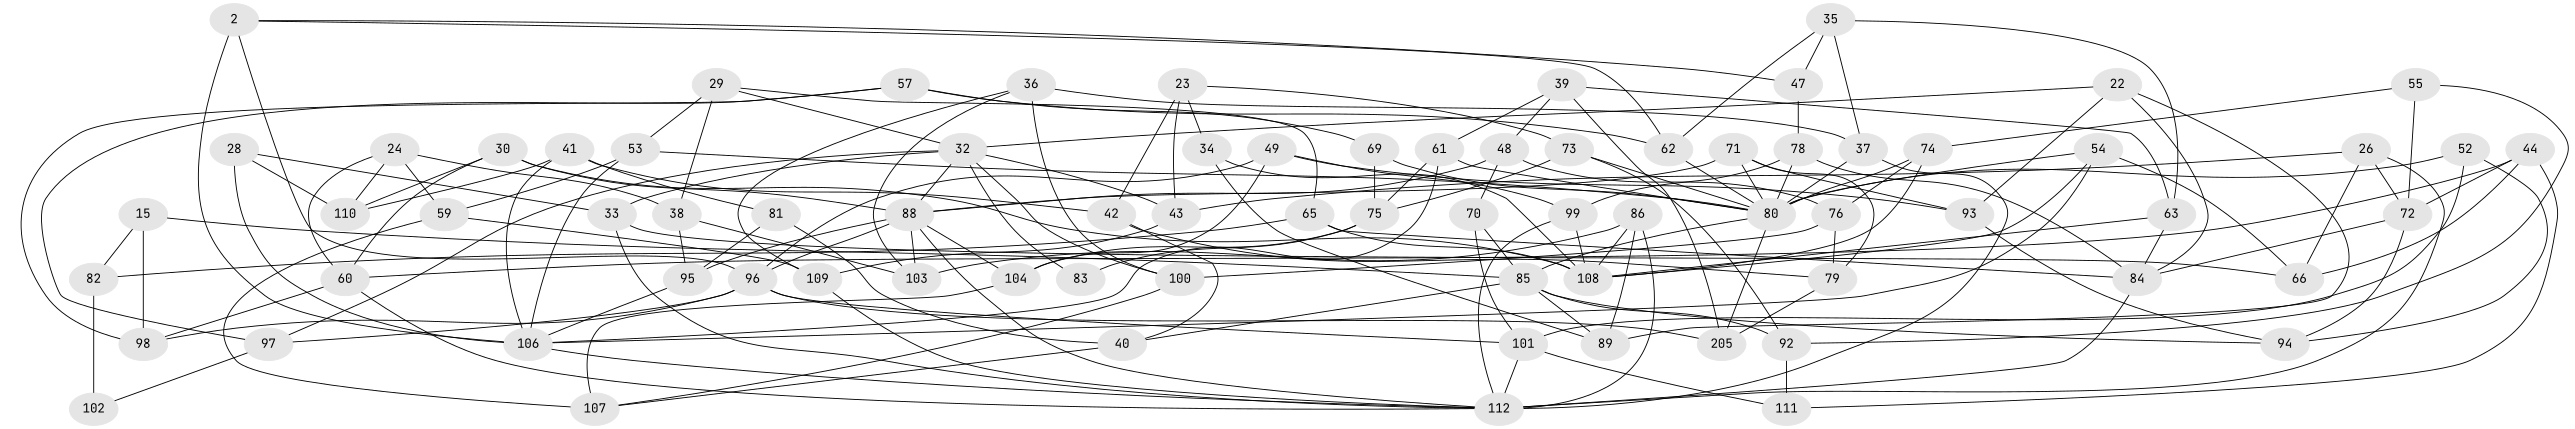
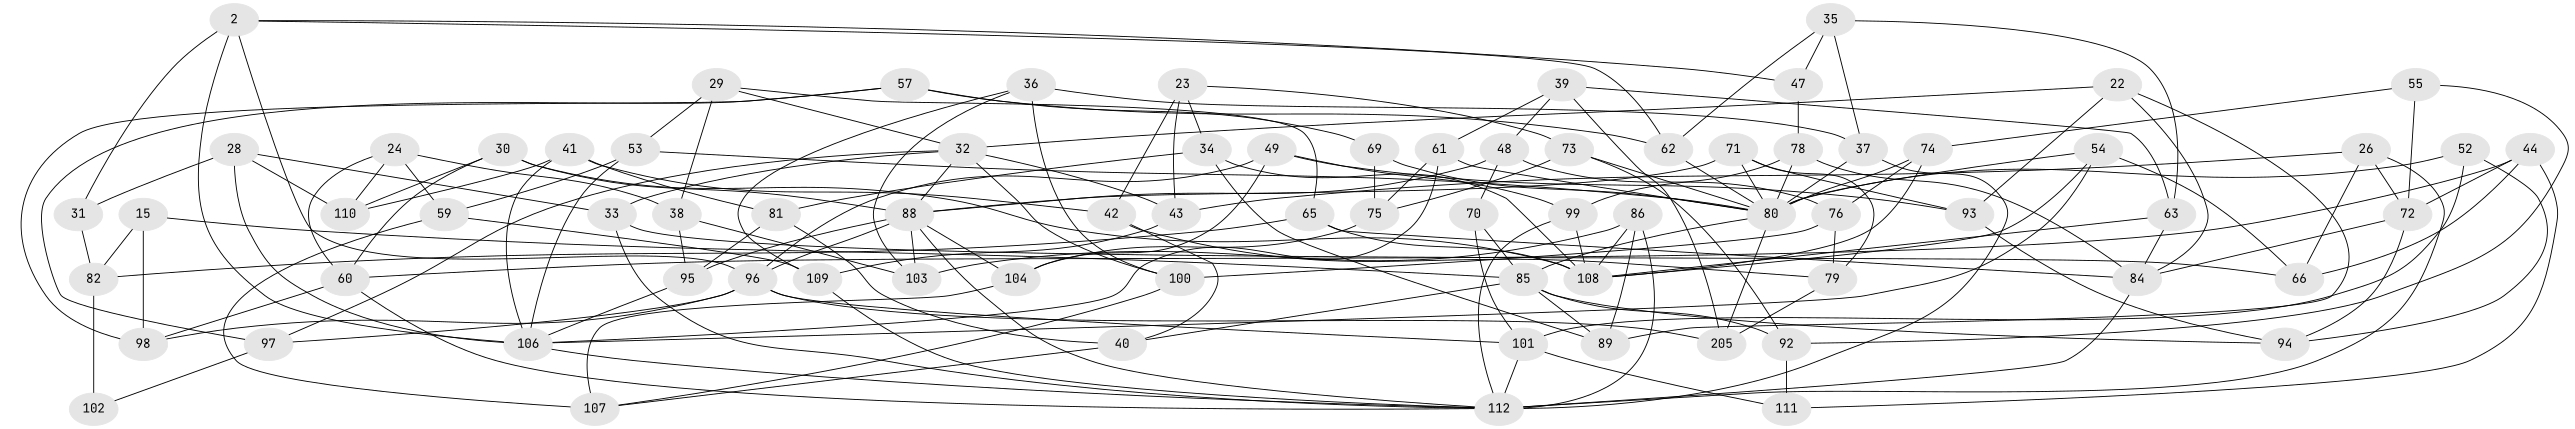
none -> (1077, 165)
none -> (78, 215)
(1081, 279) -> none
